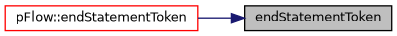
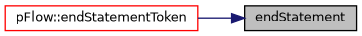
(318, 18) -> (301, 18)
